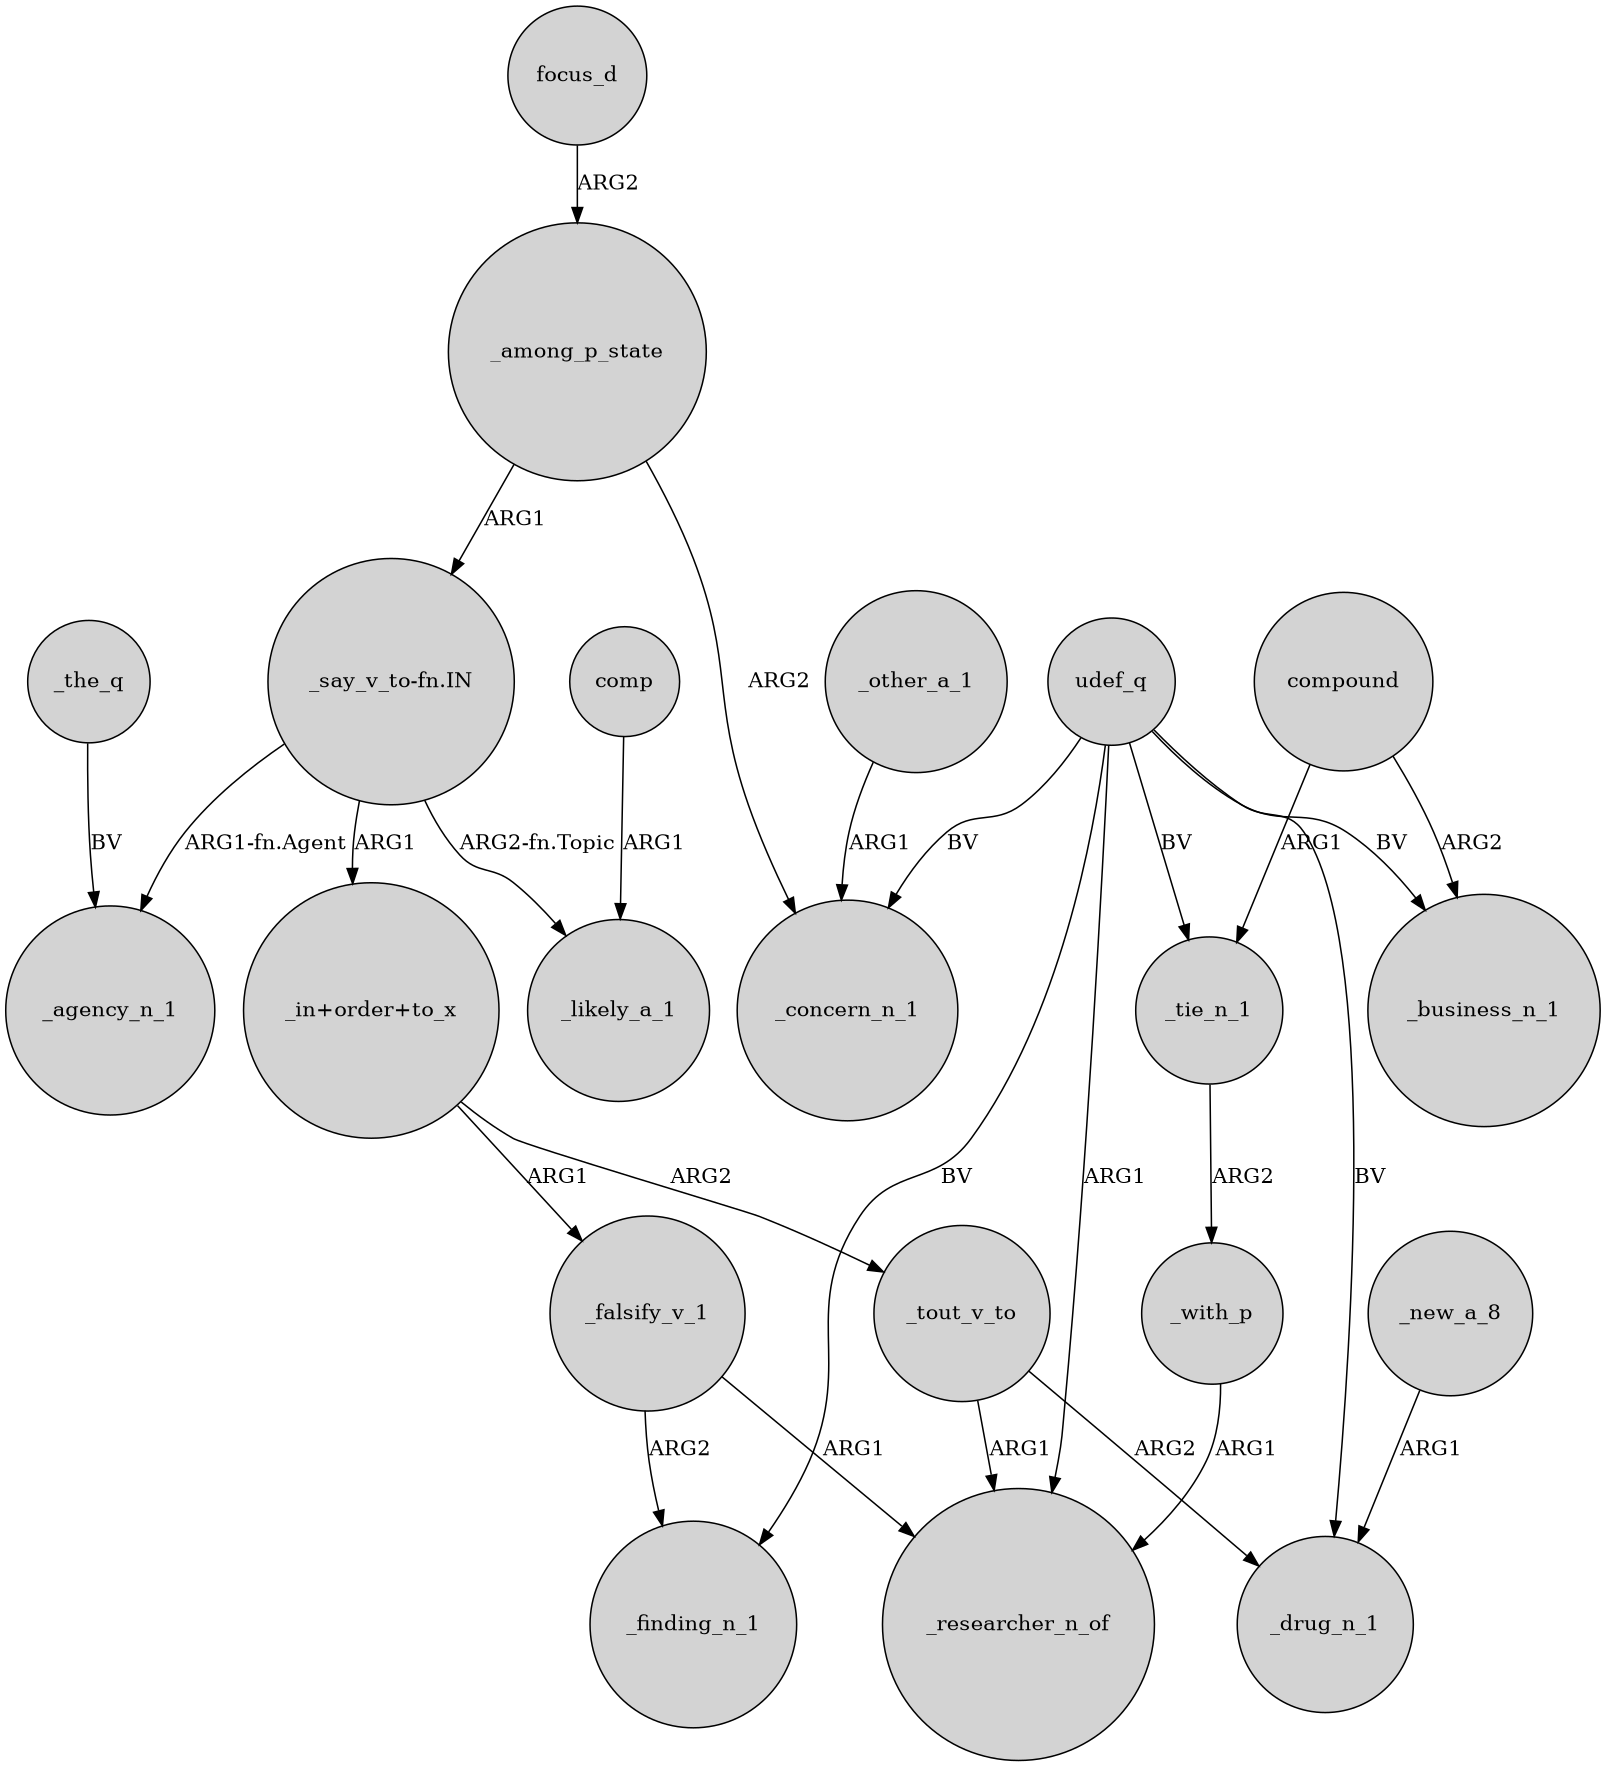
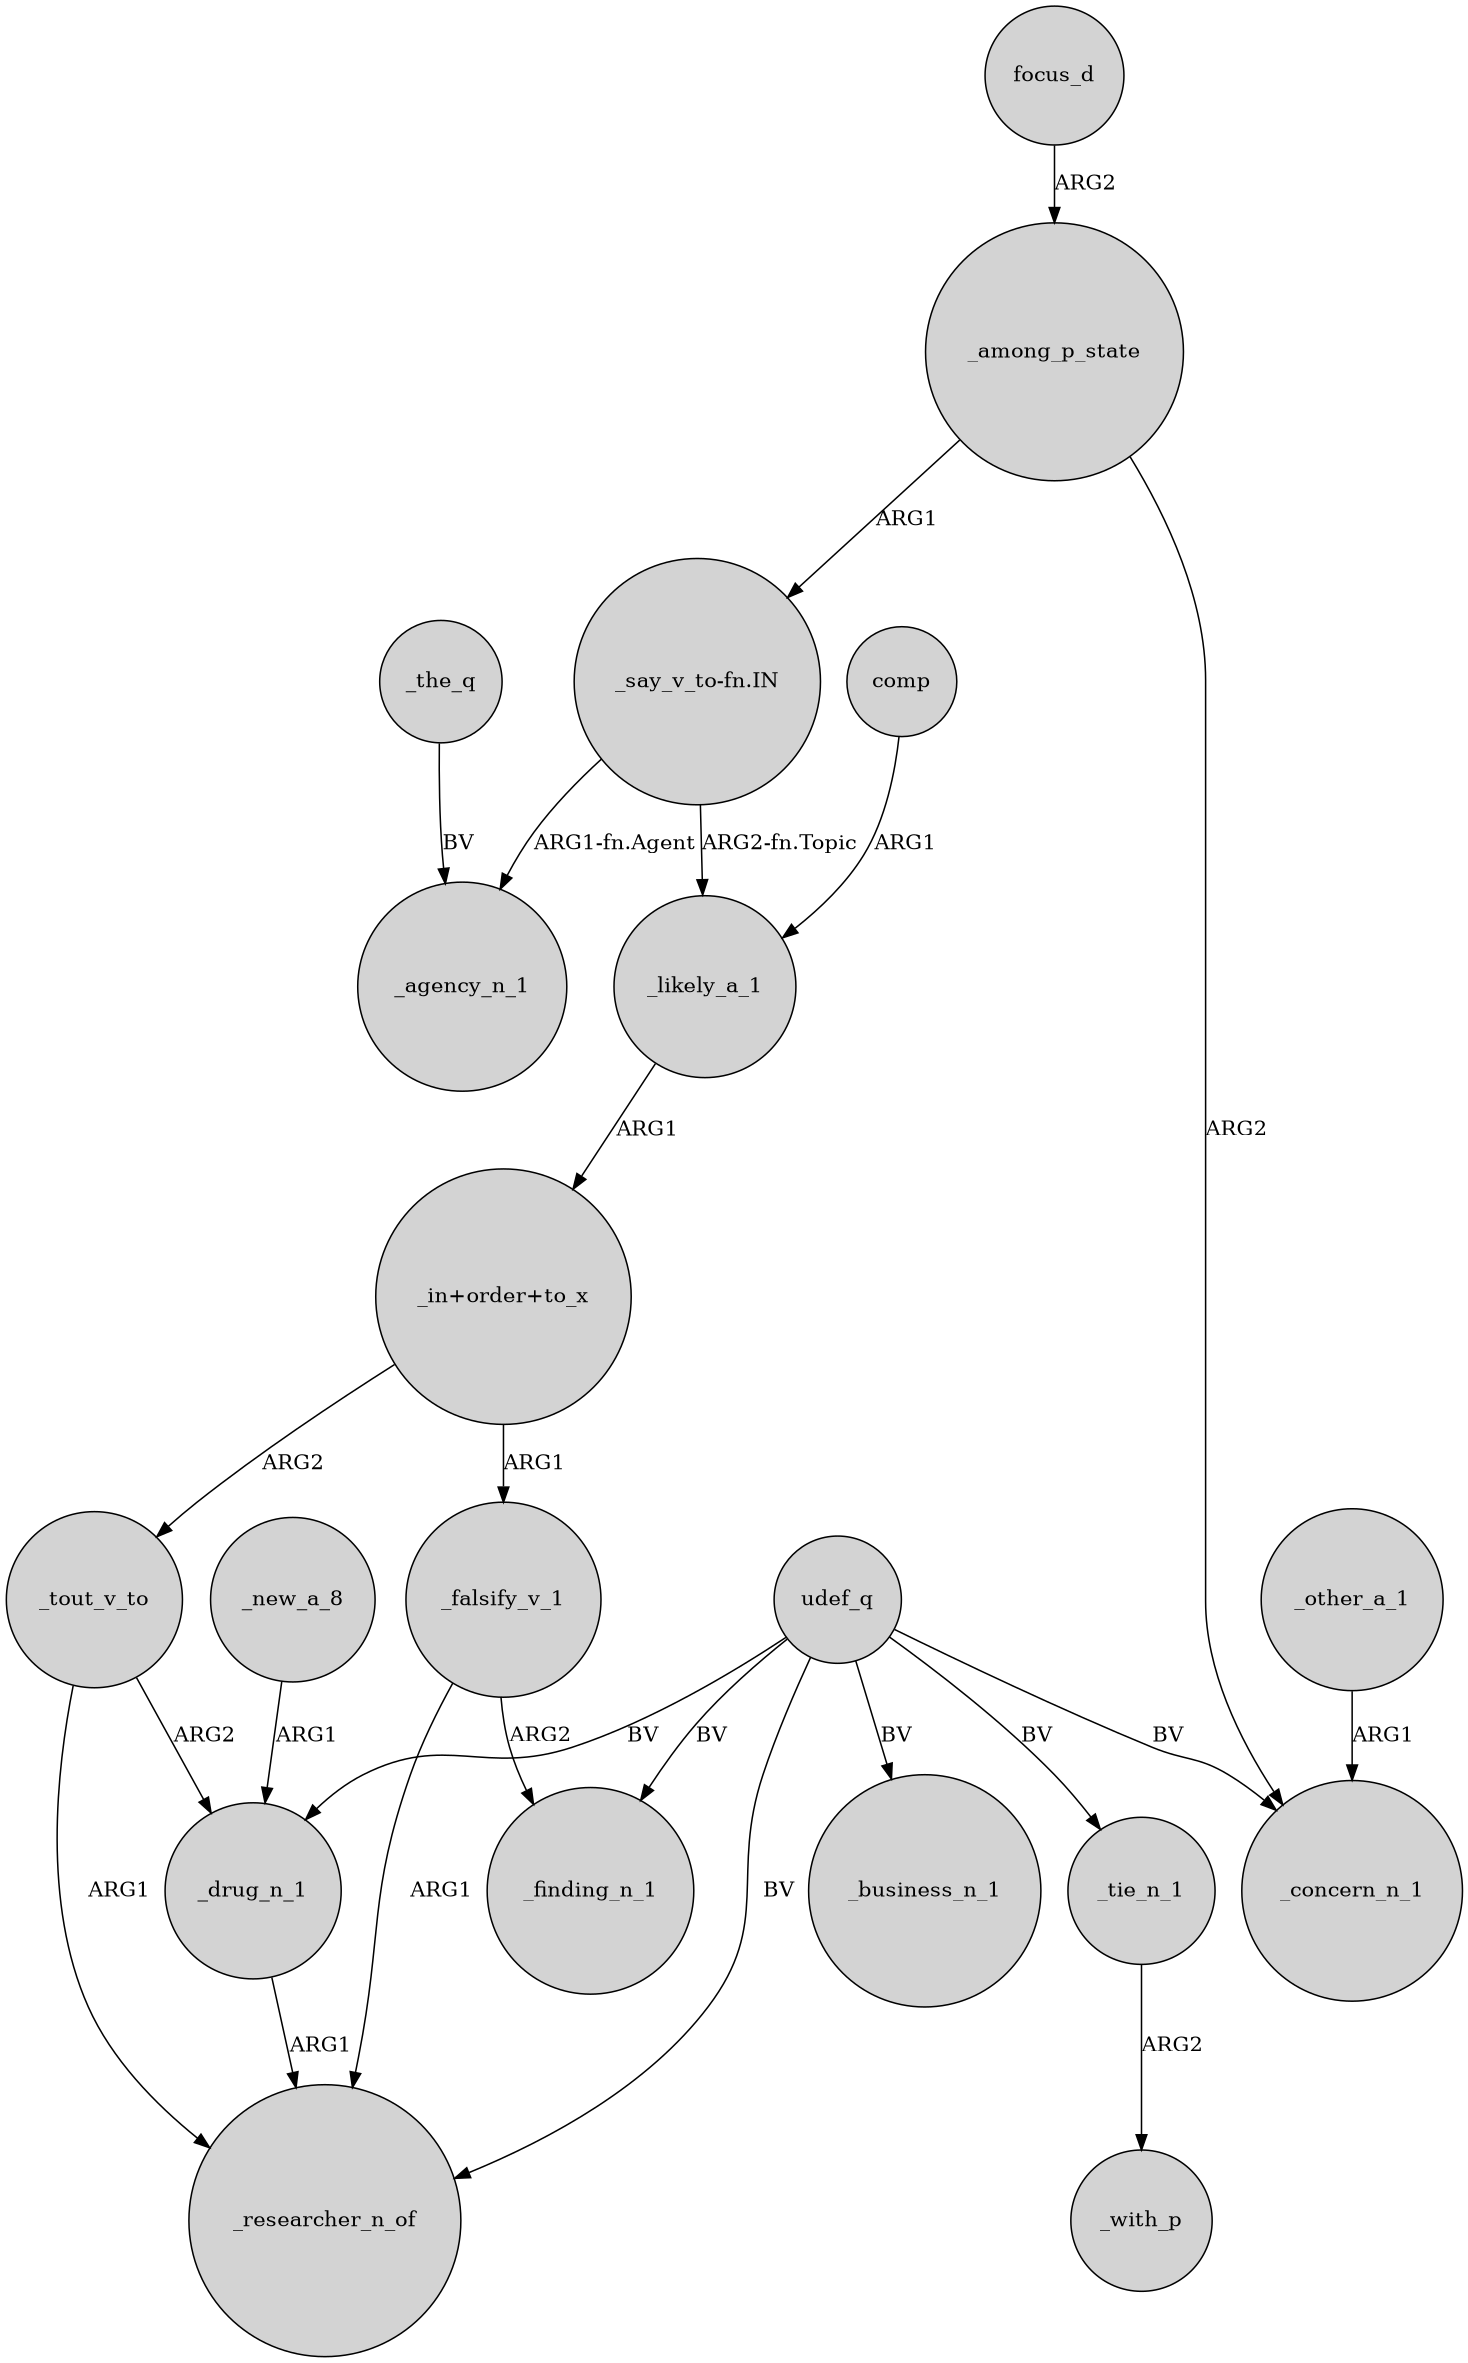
(1344, 682) -> none
(354, 834) -> (619, 1120)
(1115, 1177) -> (779, 1891)
(1201, 1471) -> (282, 2025)
